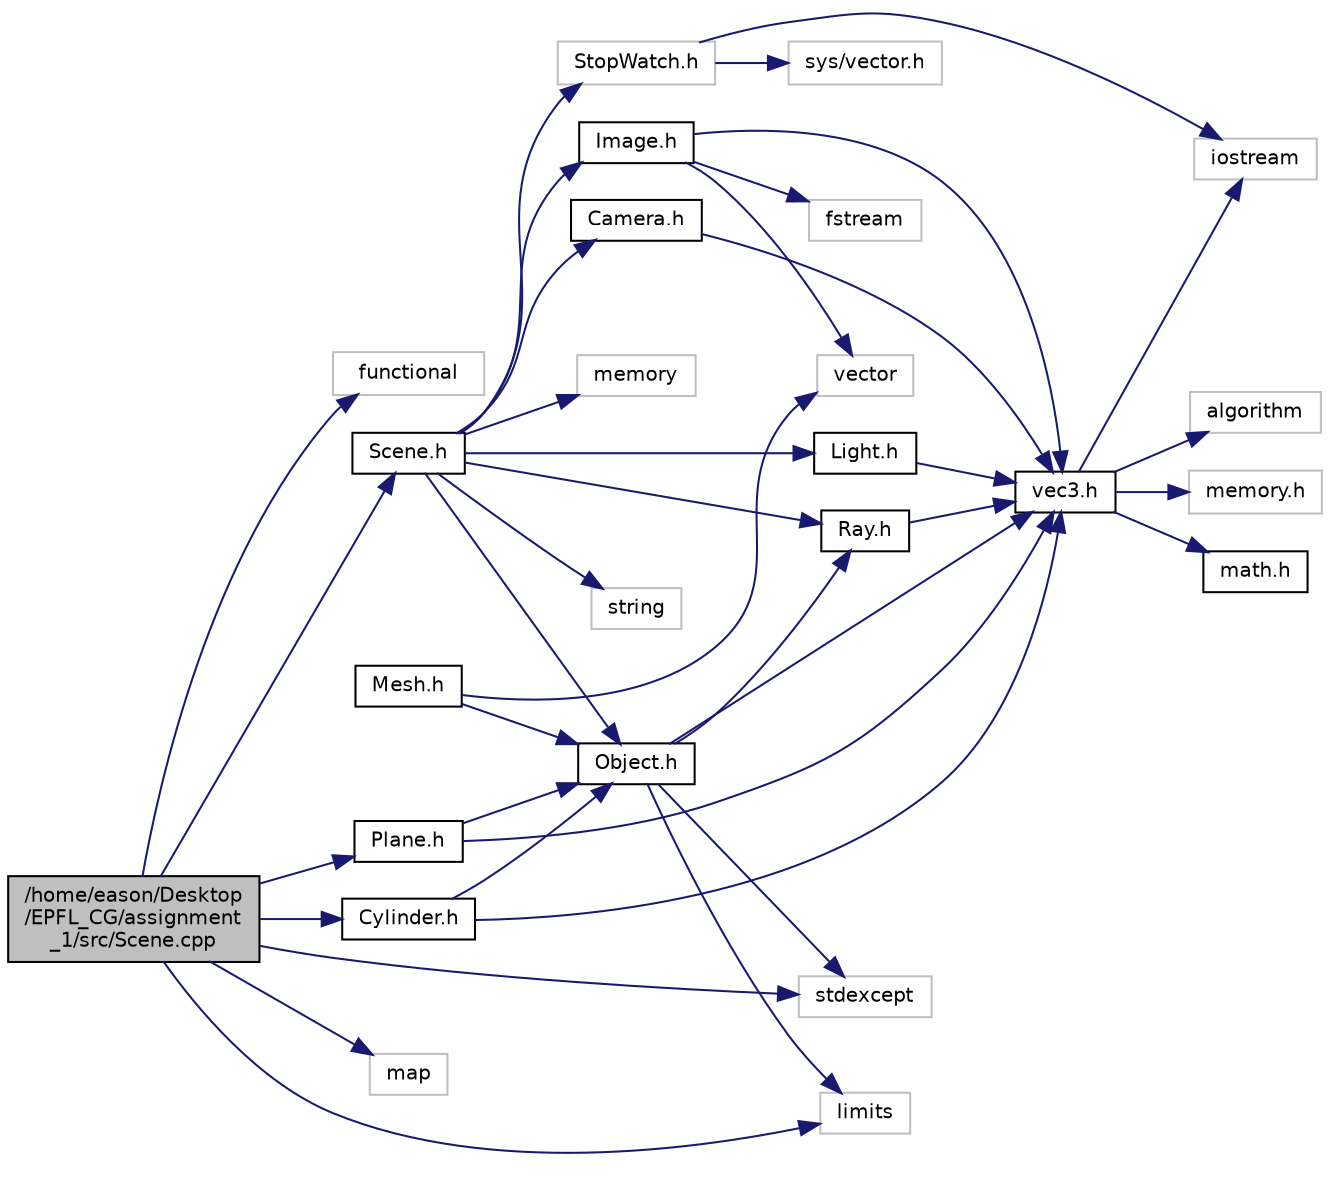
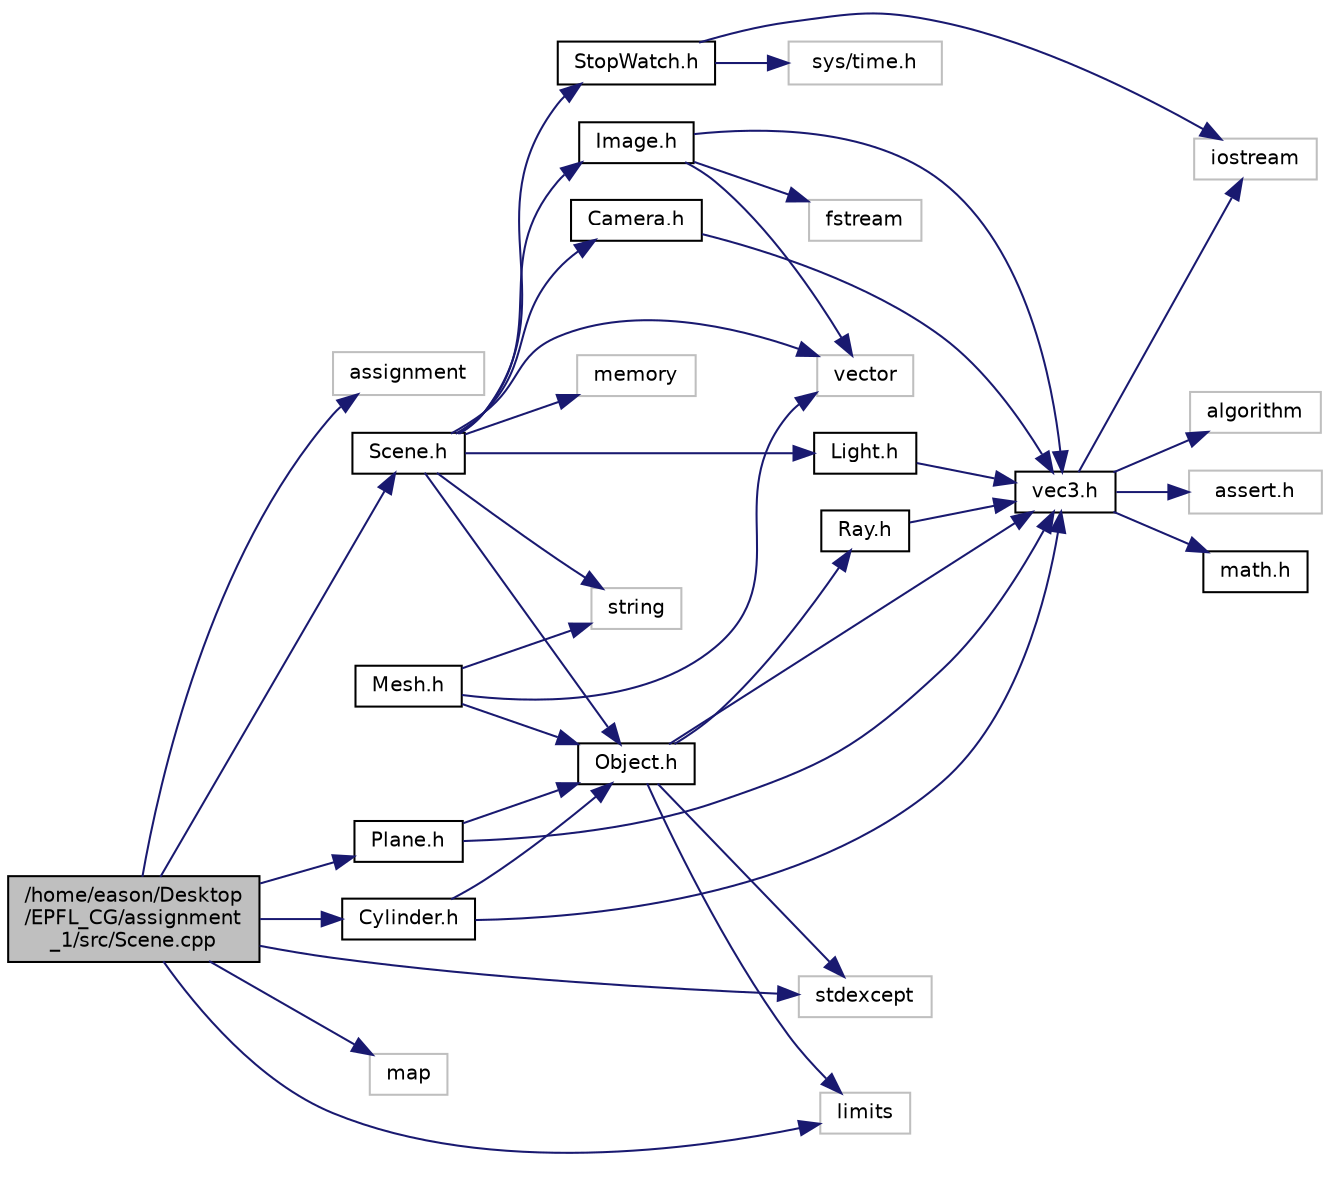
(636, 63) -> (636, 63)
(865, 63) -> (865, 63)
(409, 374) -> (409, 374)
(633, 491) -> (606, 324)
(1255, 492) -> (1255, 492)
none -> (517, 649)
